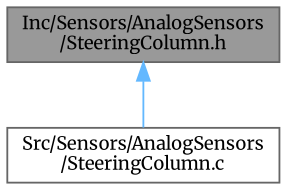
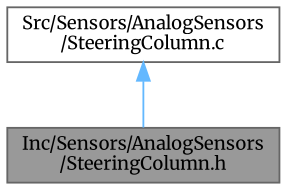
(143, 104) -> (143, 104)
